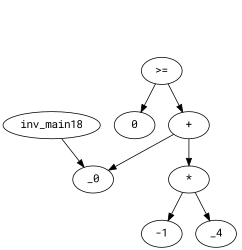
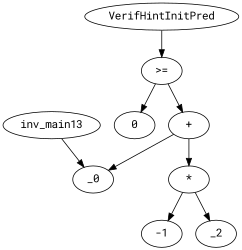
none -> (162, 17)
(52, 125) -> (52, 125)
(216, 234) -> (216, 234)
